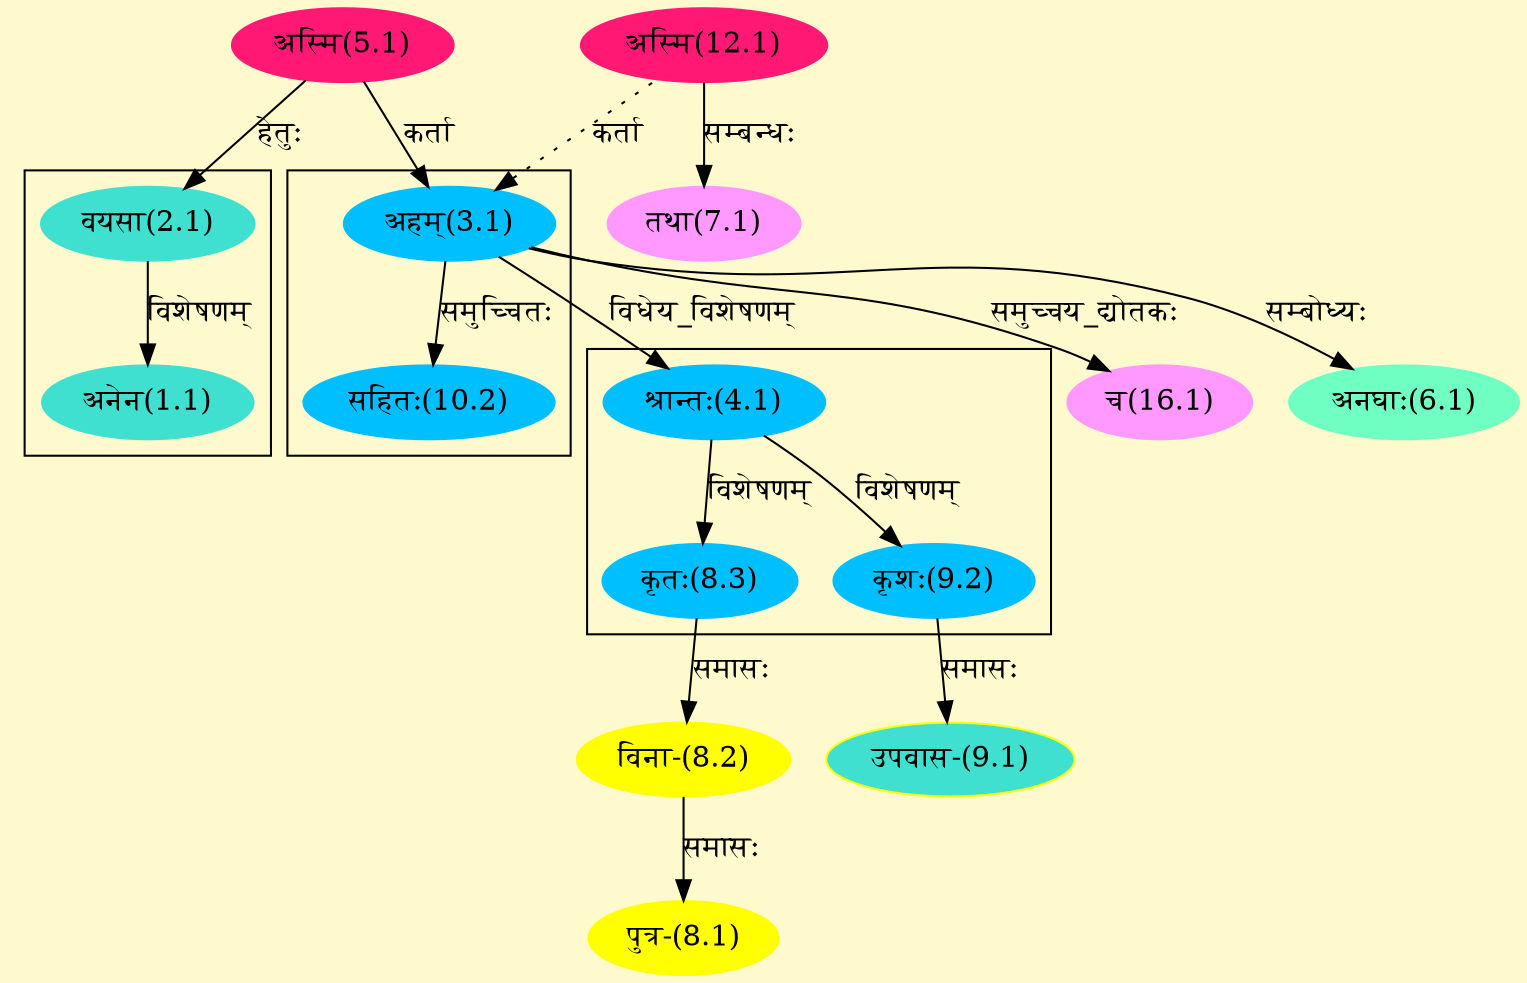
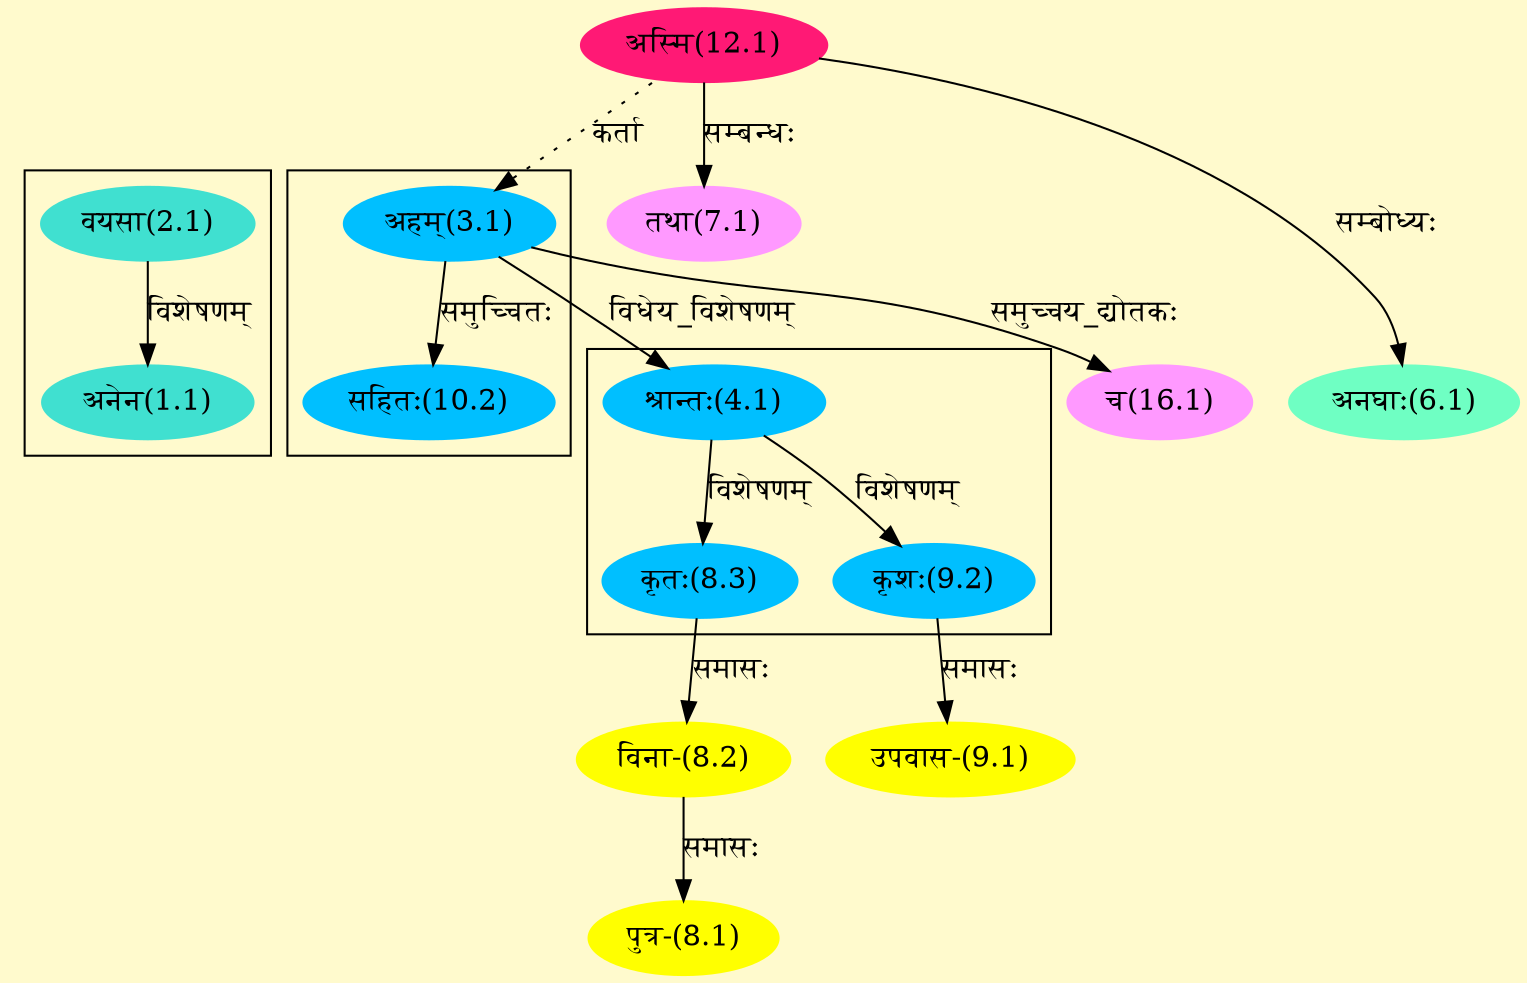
(343, 45) -> none
(938, 268) -> (1142, 144)
(950, 760) -> (950, 760)
